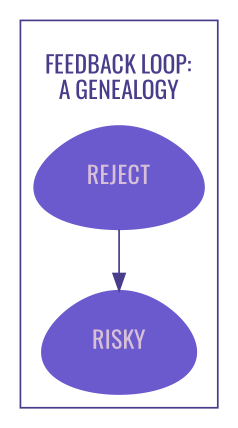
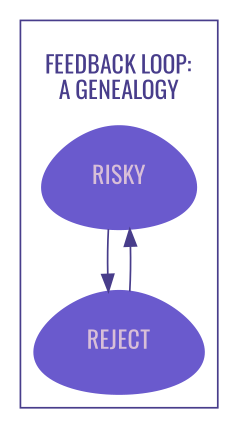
none -> (108, 252)
